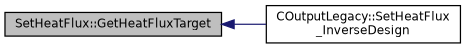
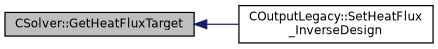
(113, 24) -> (100, 24)
